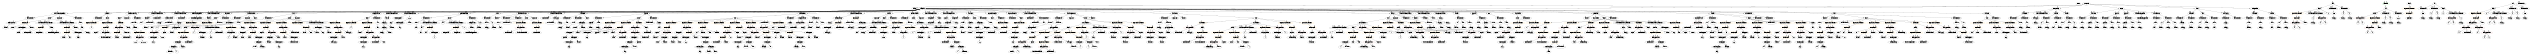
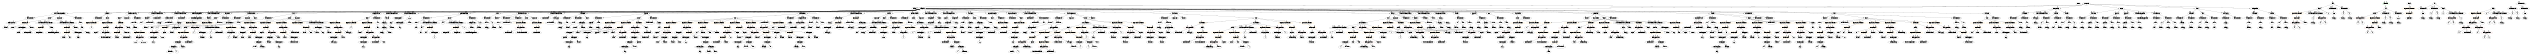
(2513, 4) -> none
